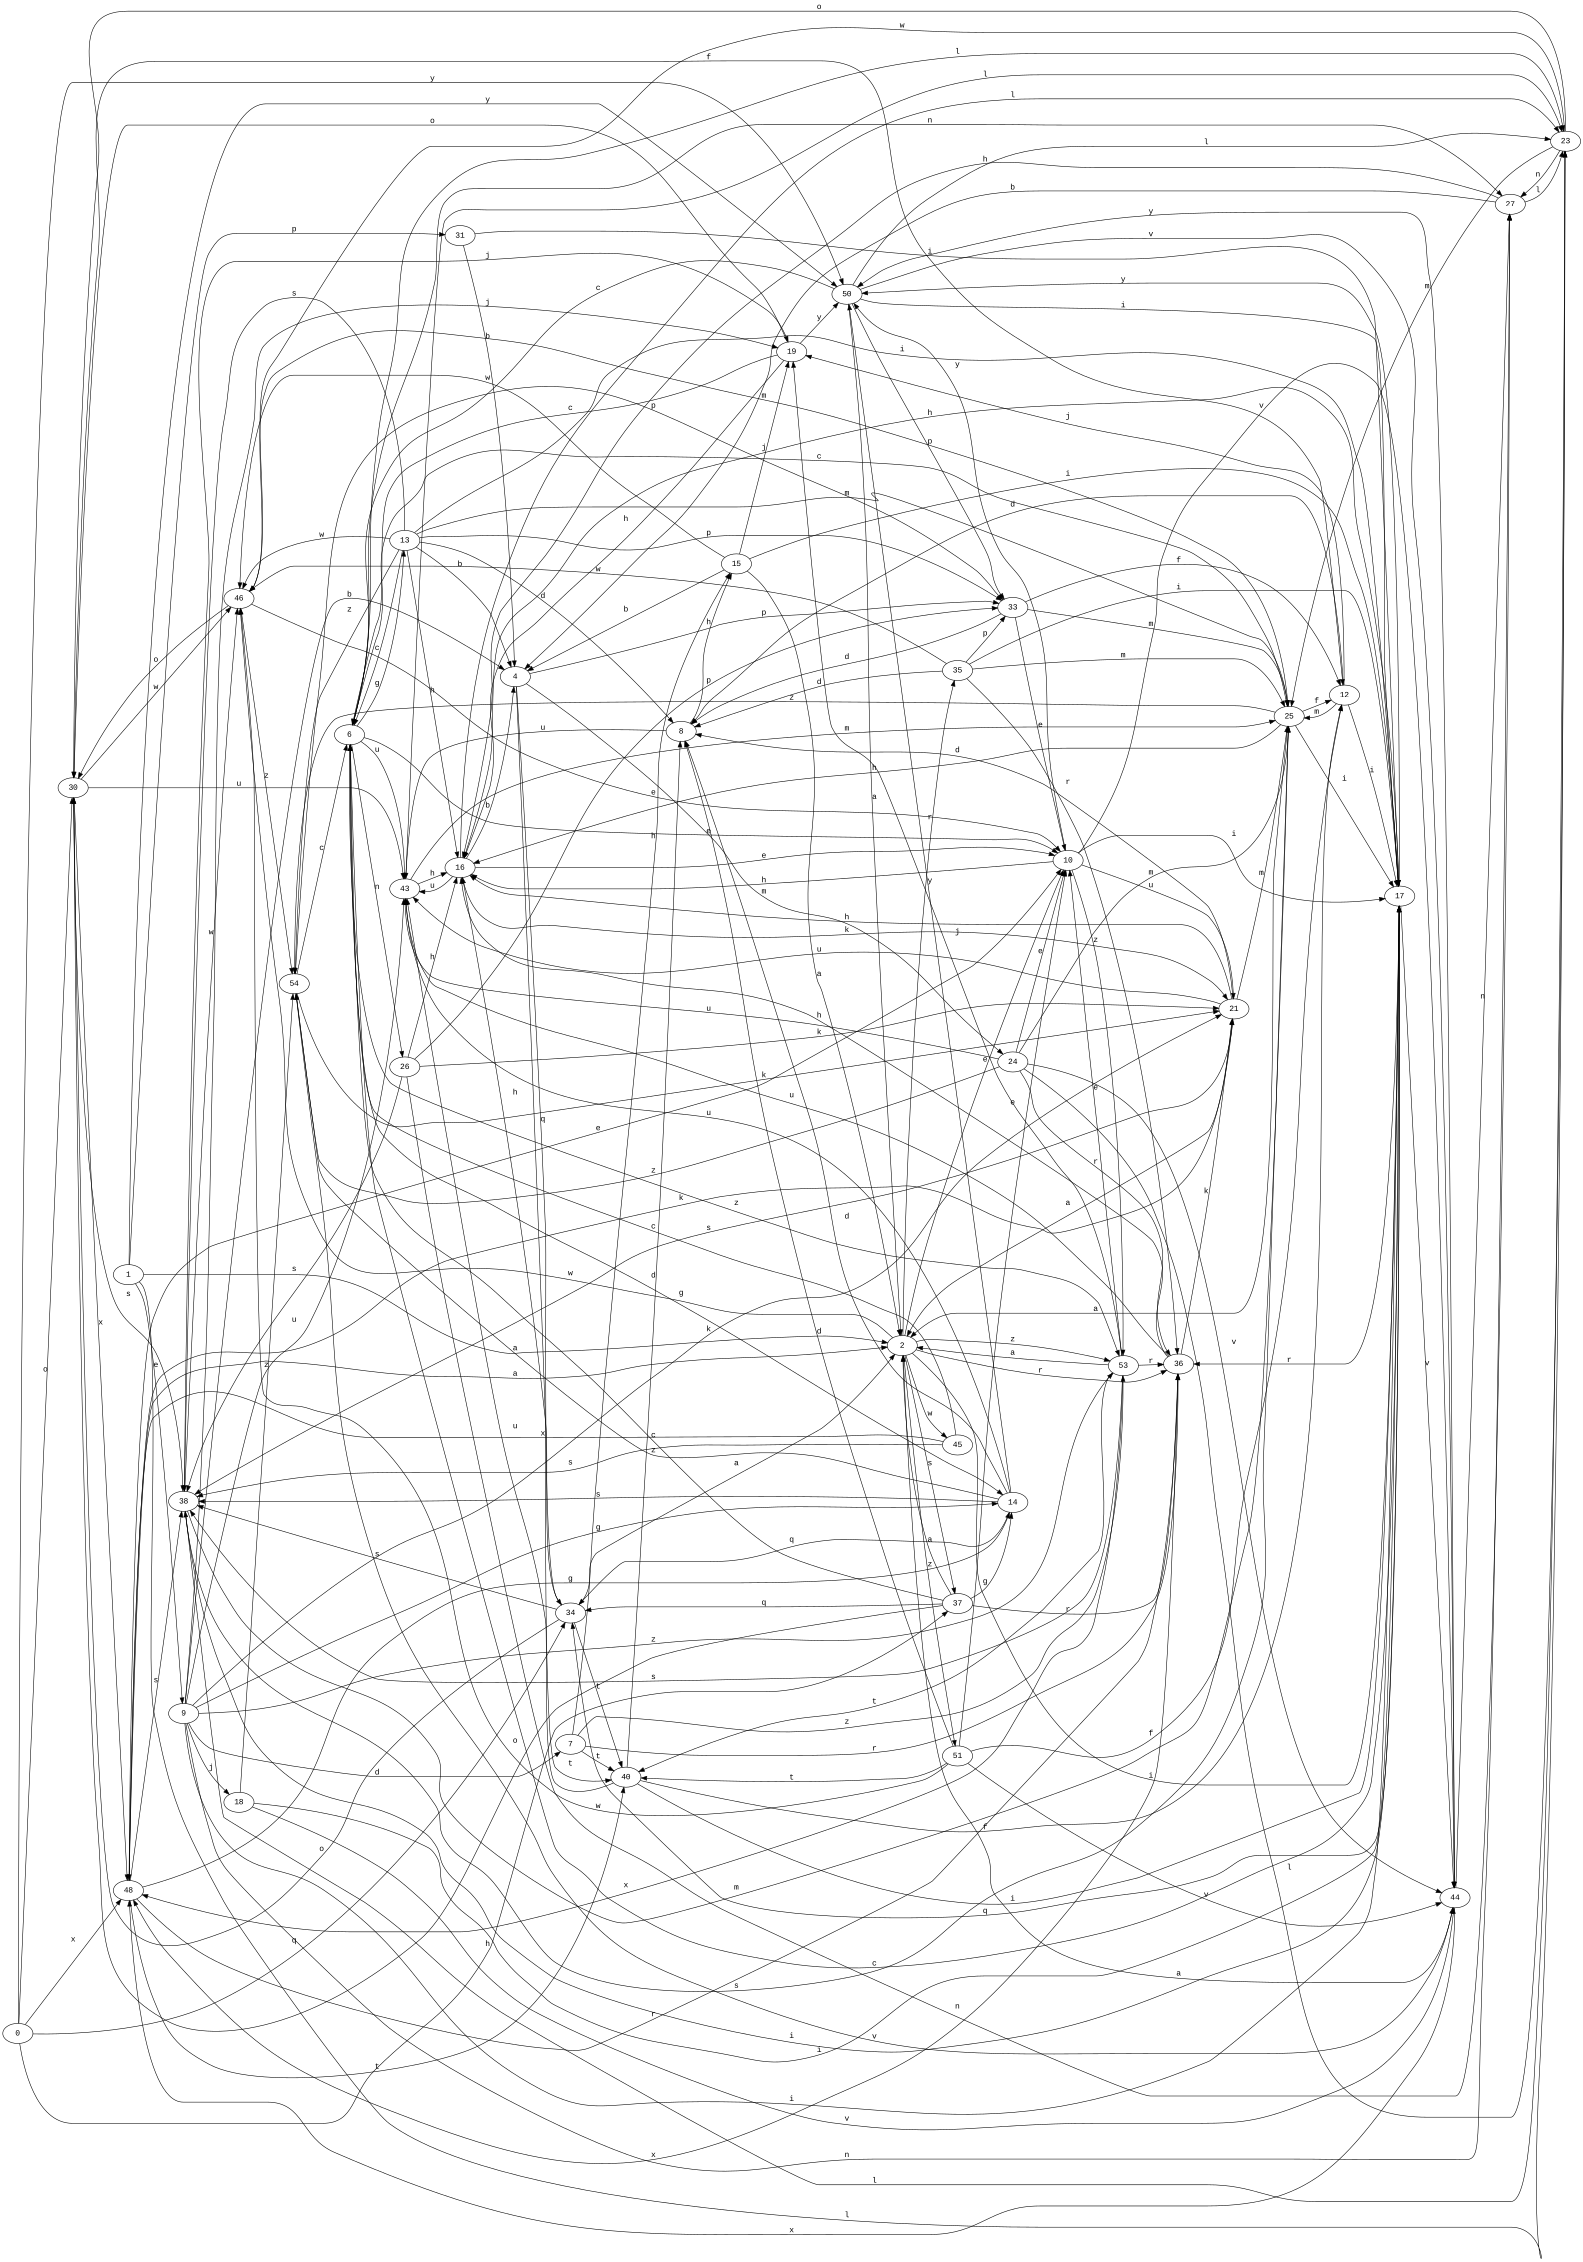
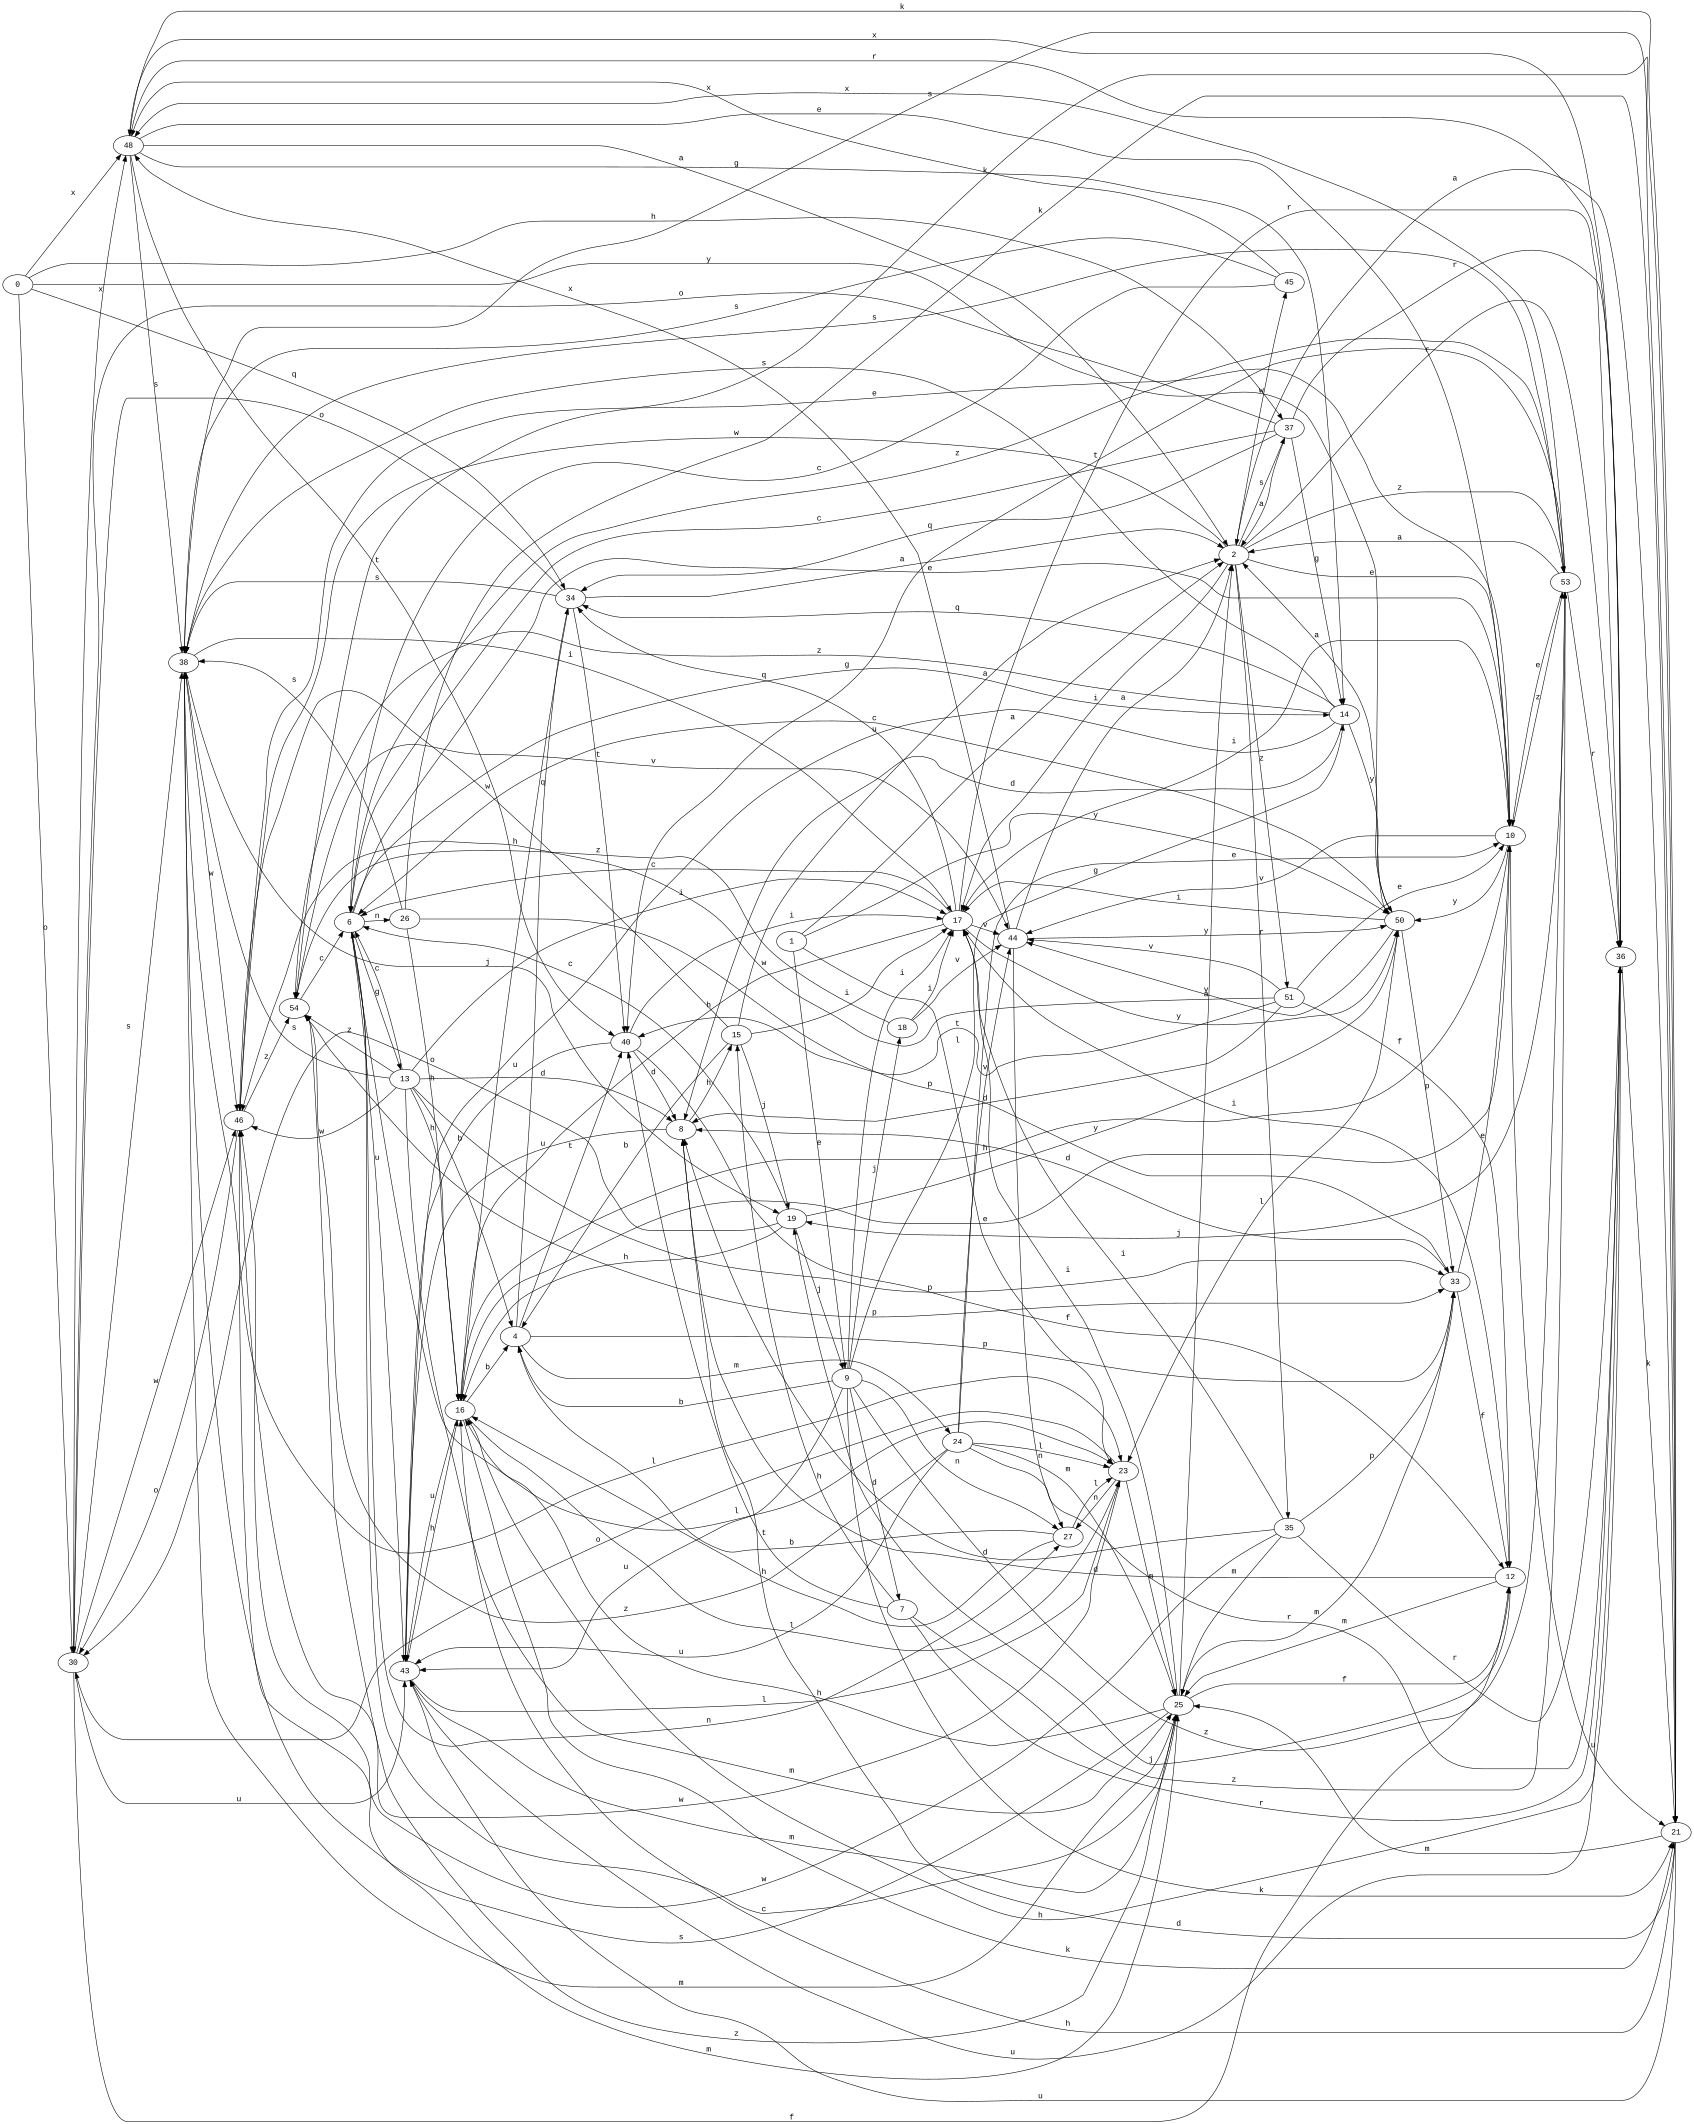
(460, 236) -> none
(217, 763) -> (818, 1296)
(1473, 2014) -> none
